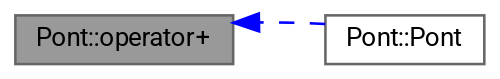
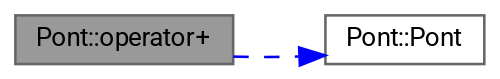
(292, 23) -> (266, 57)
